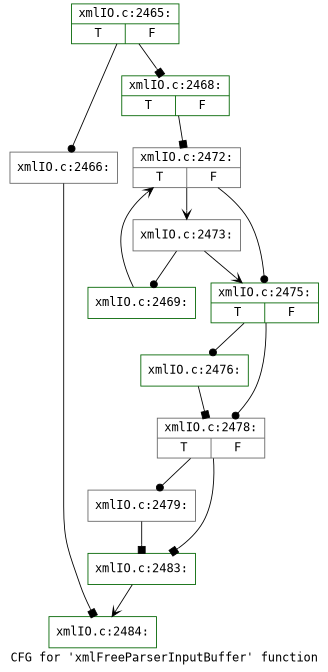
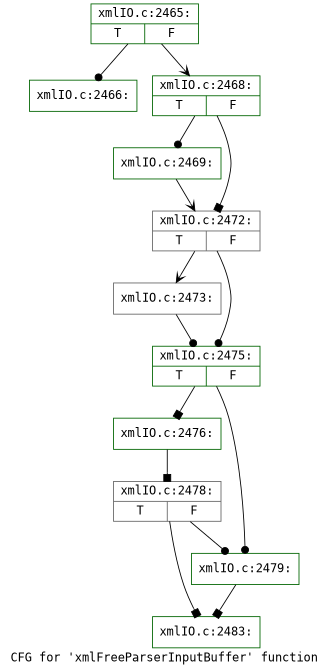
(148, 56) -> (173, 56)
(64, 168) -> (83, 96)
(220, 264) -> (184, 327)
(166, 266) -> (187, 129)
(230, 337) -> (188, 398)
(261, 371) -> (238, 465)
(142, 506) -> (245, 569)
(103, 632) -> none
